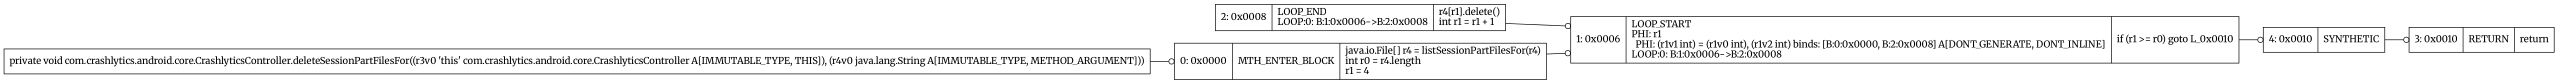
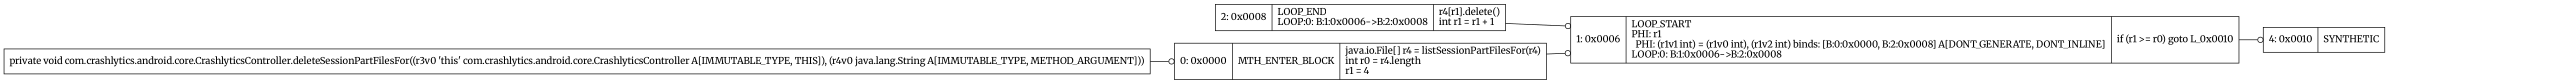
(2482, 40) -> none
